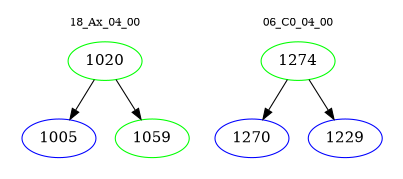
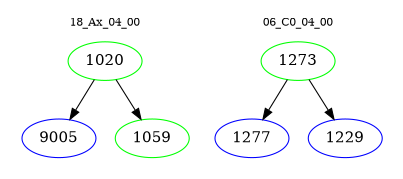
(298, 61) -> (298, 61)
(59, 138) -> (59, 138)
(252, 138) -> (252, 138)
